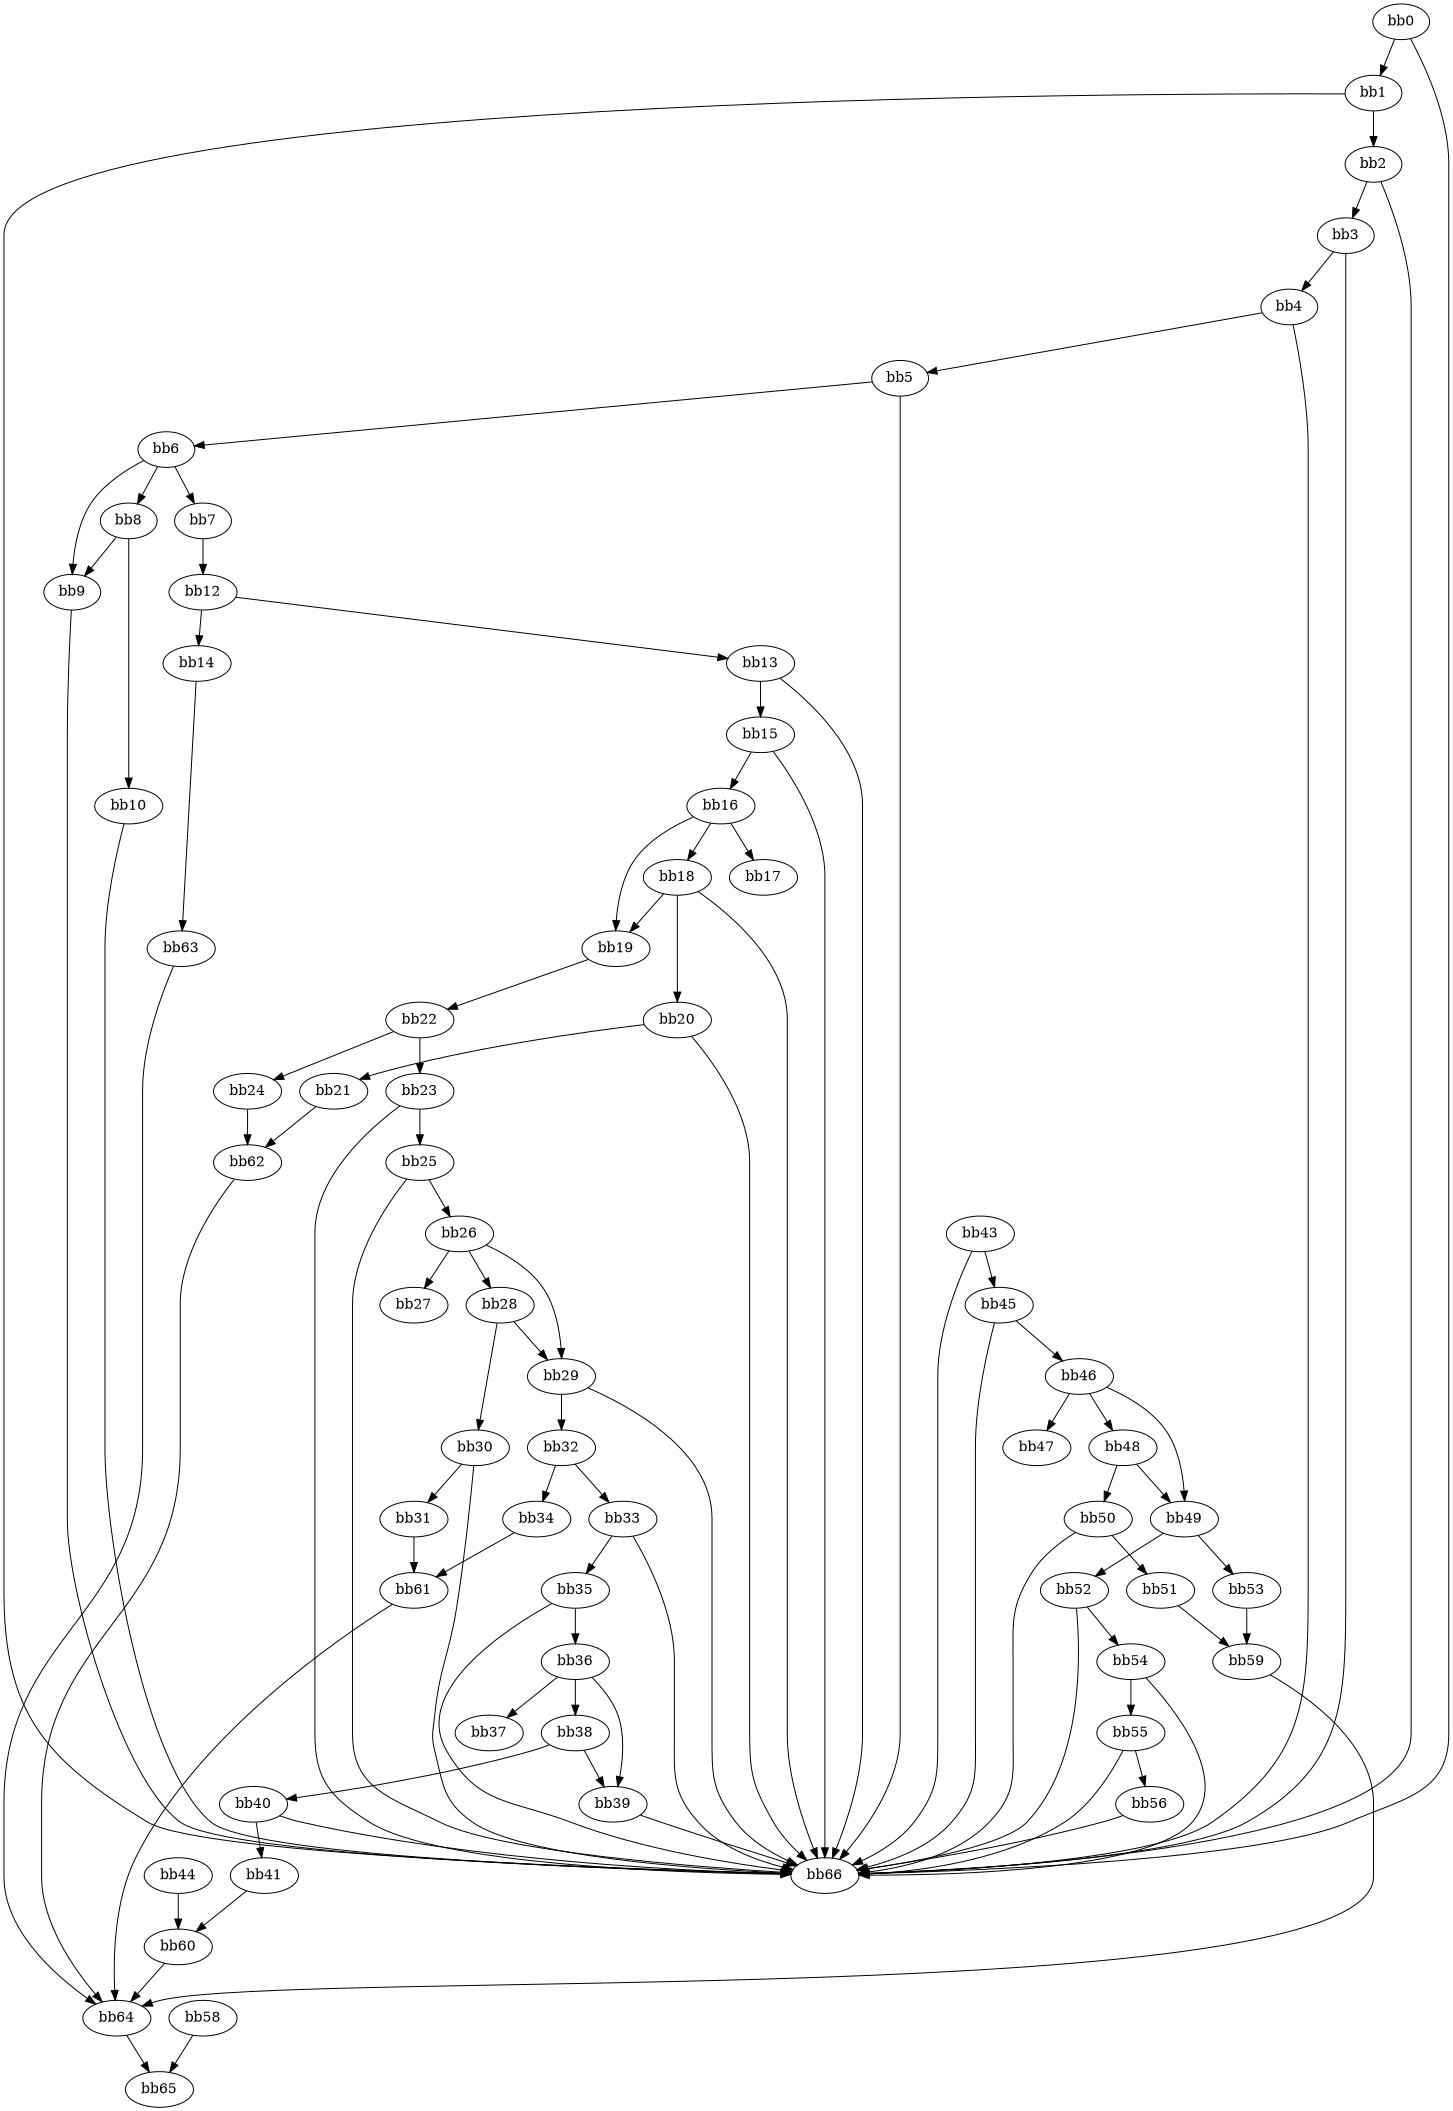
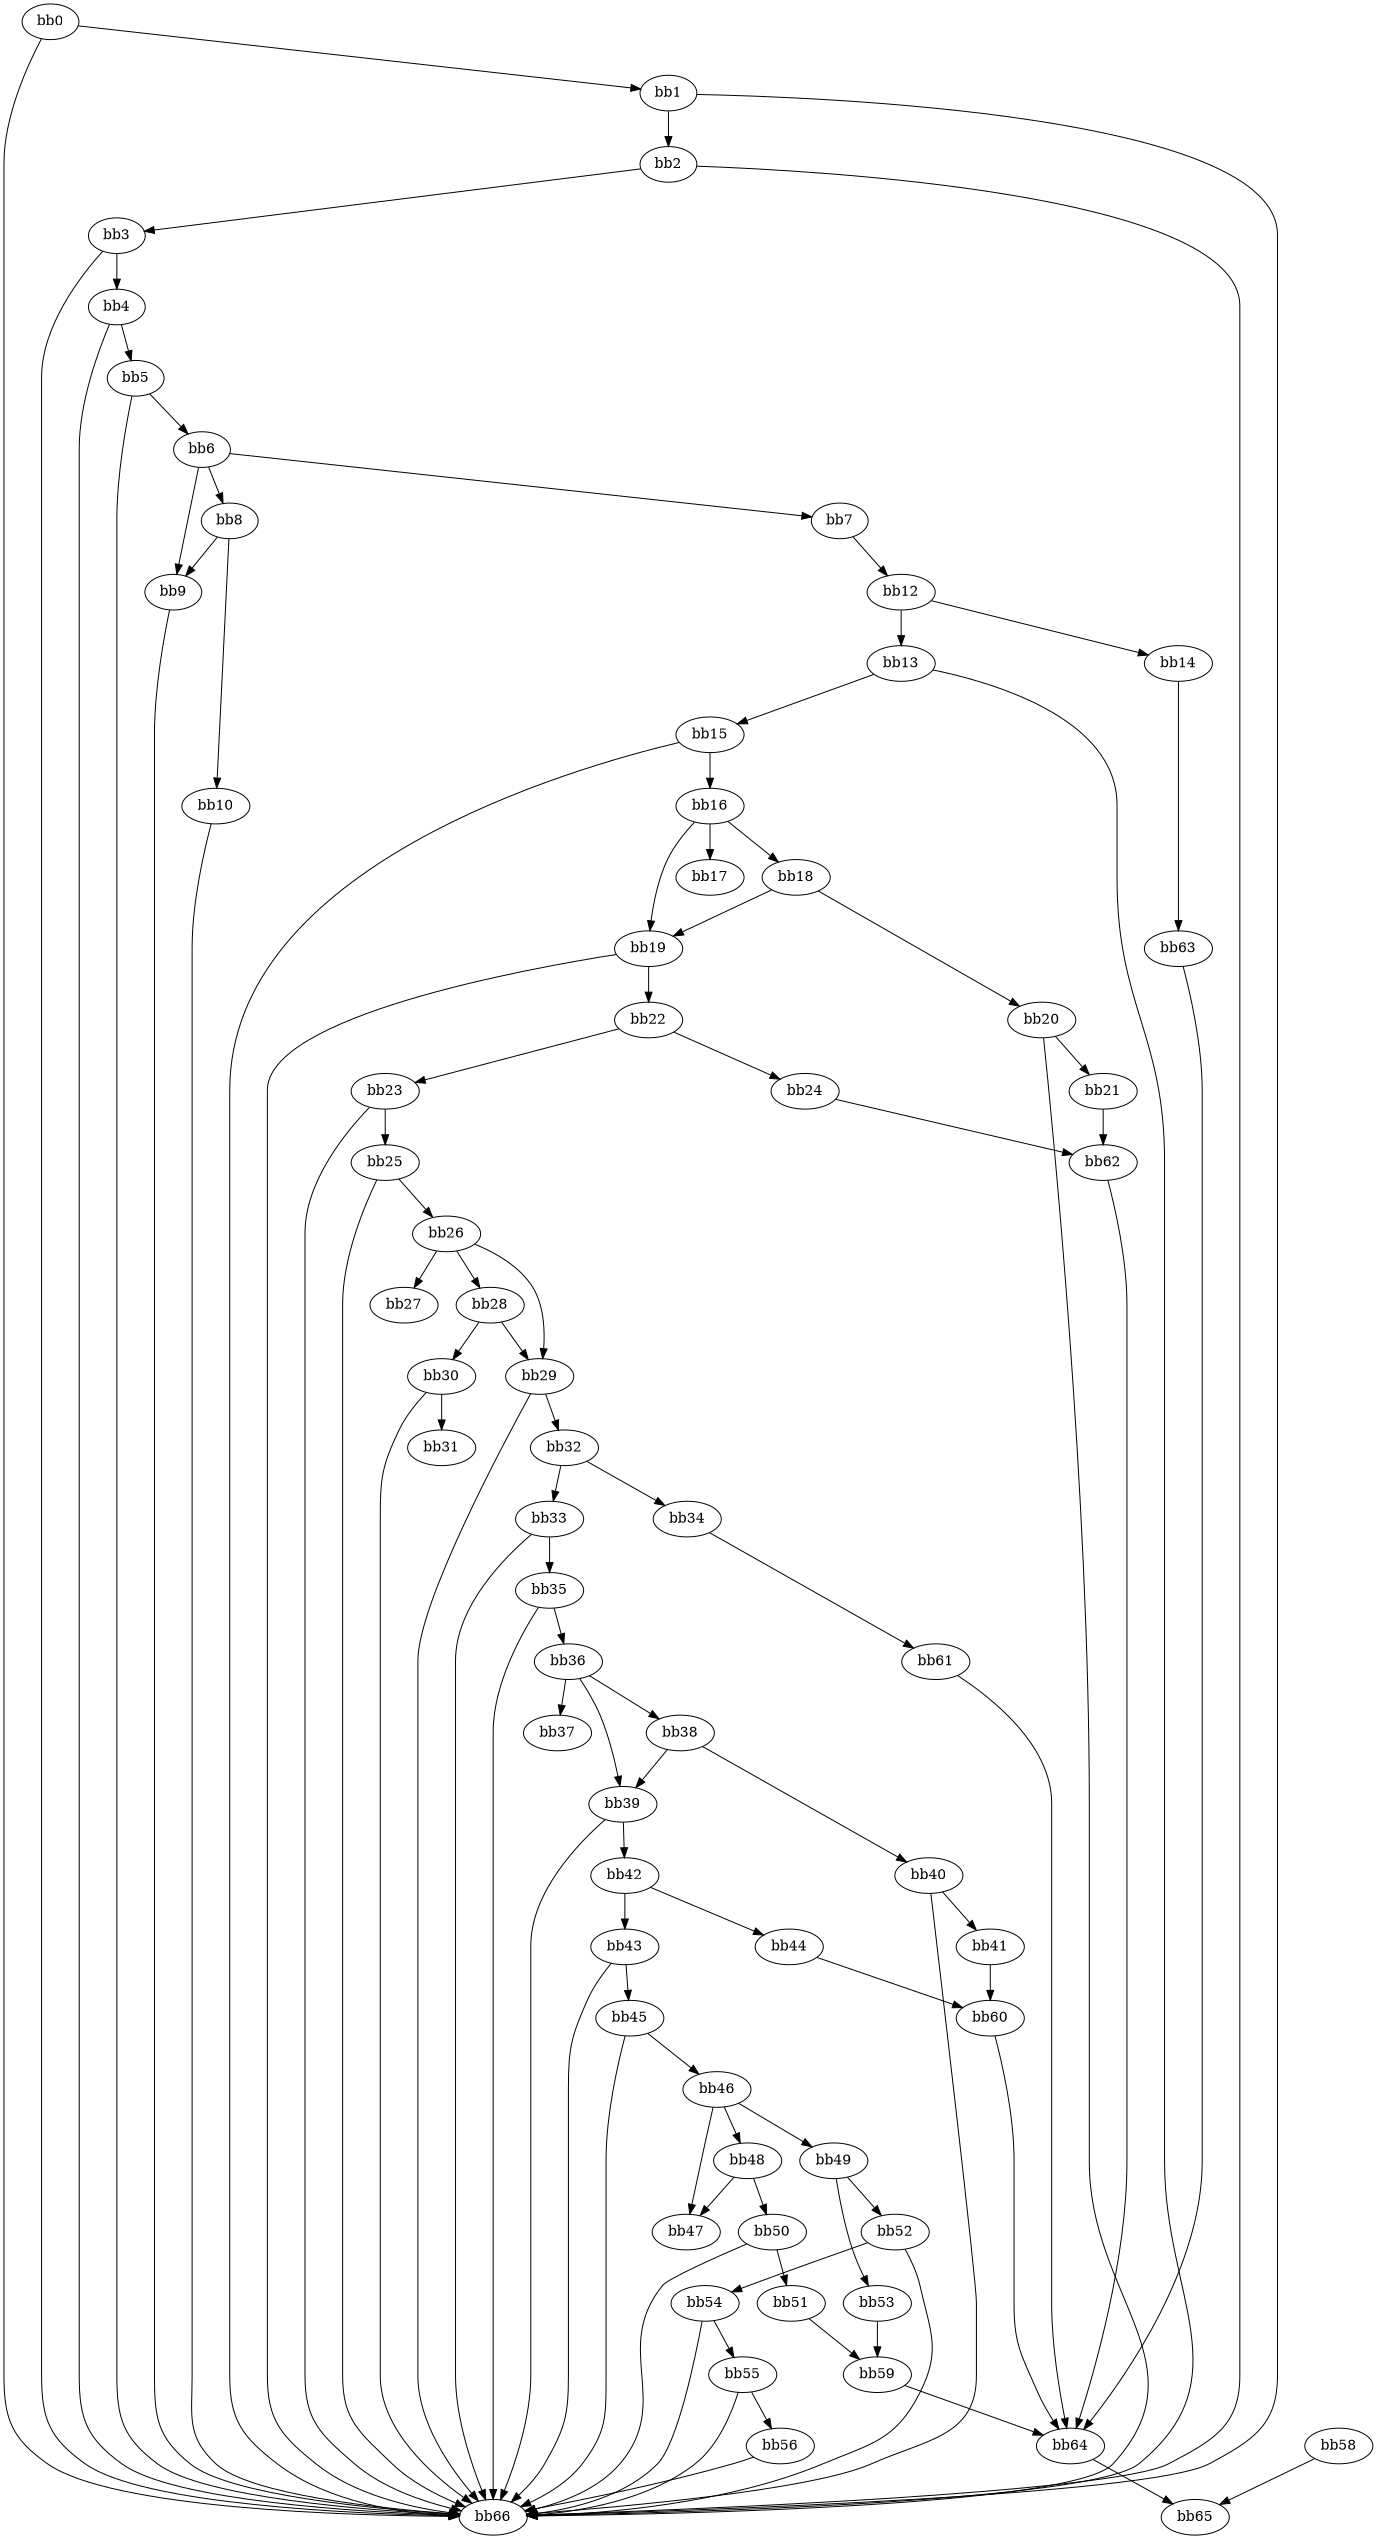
(787, 1355) -> (267, 1664)
(1150, 1479) -> (721, 2192)
(414, 1550) -> none
none -> (625, 1876)
